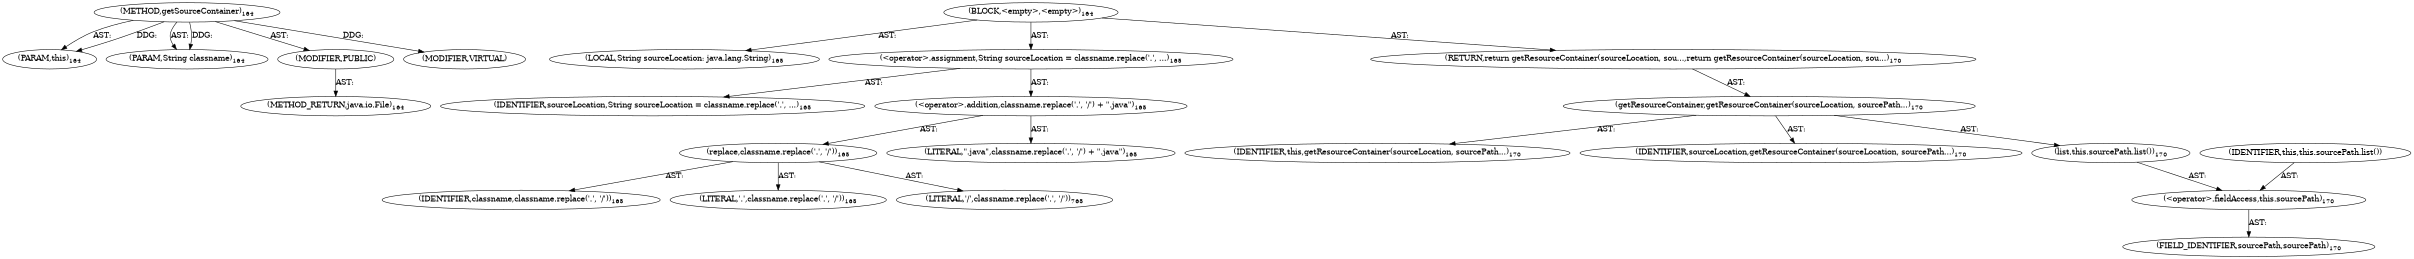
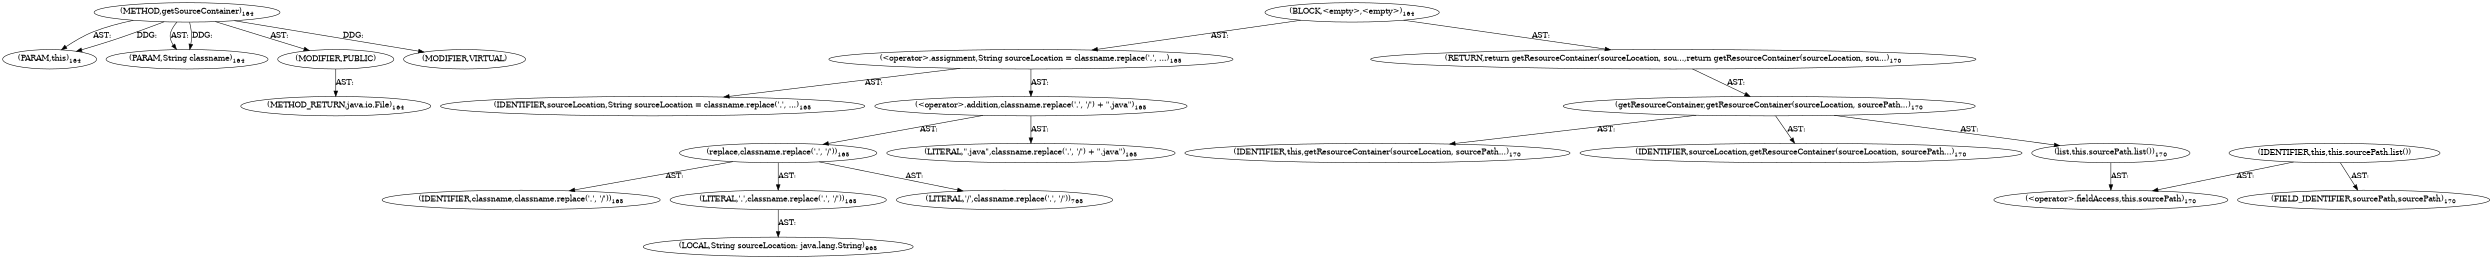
(864, 35) -> (778, 221)
(778, 58) -> (871, 246)
(2249, 221) -> (2348, 174)
